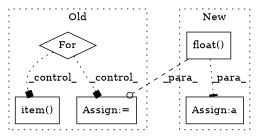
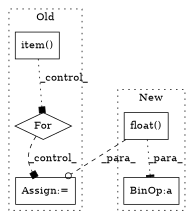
(33, 67) -> (40, 82)
(84, 73) -> (29, 153)
(215, 110) -> (151, 191)
